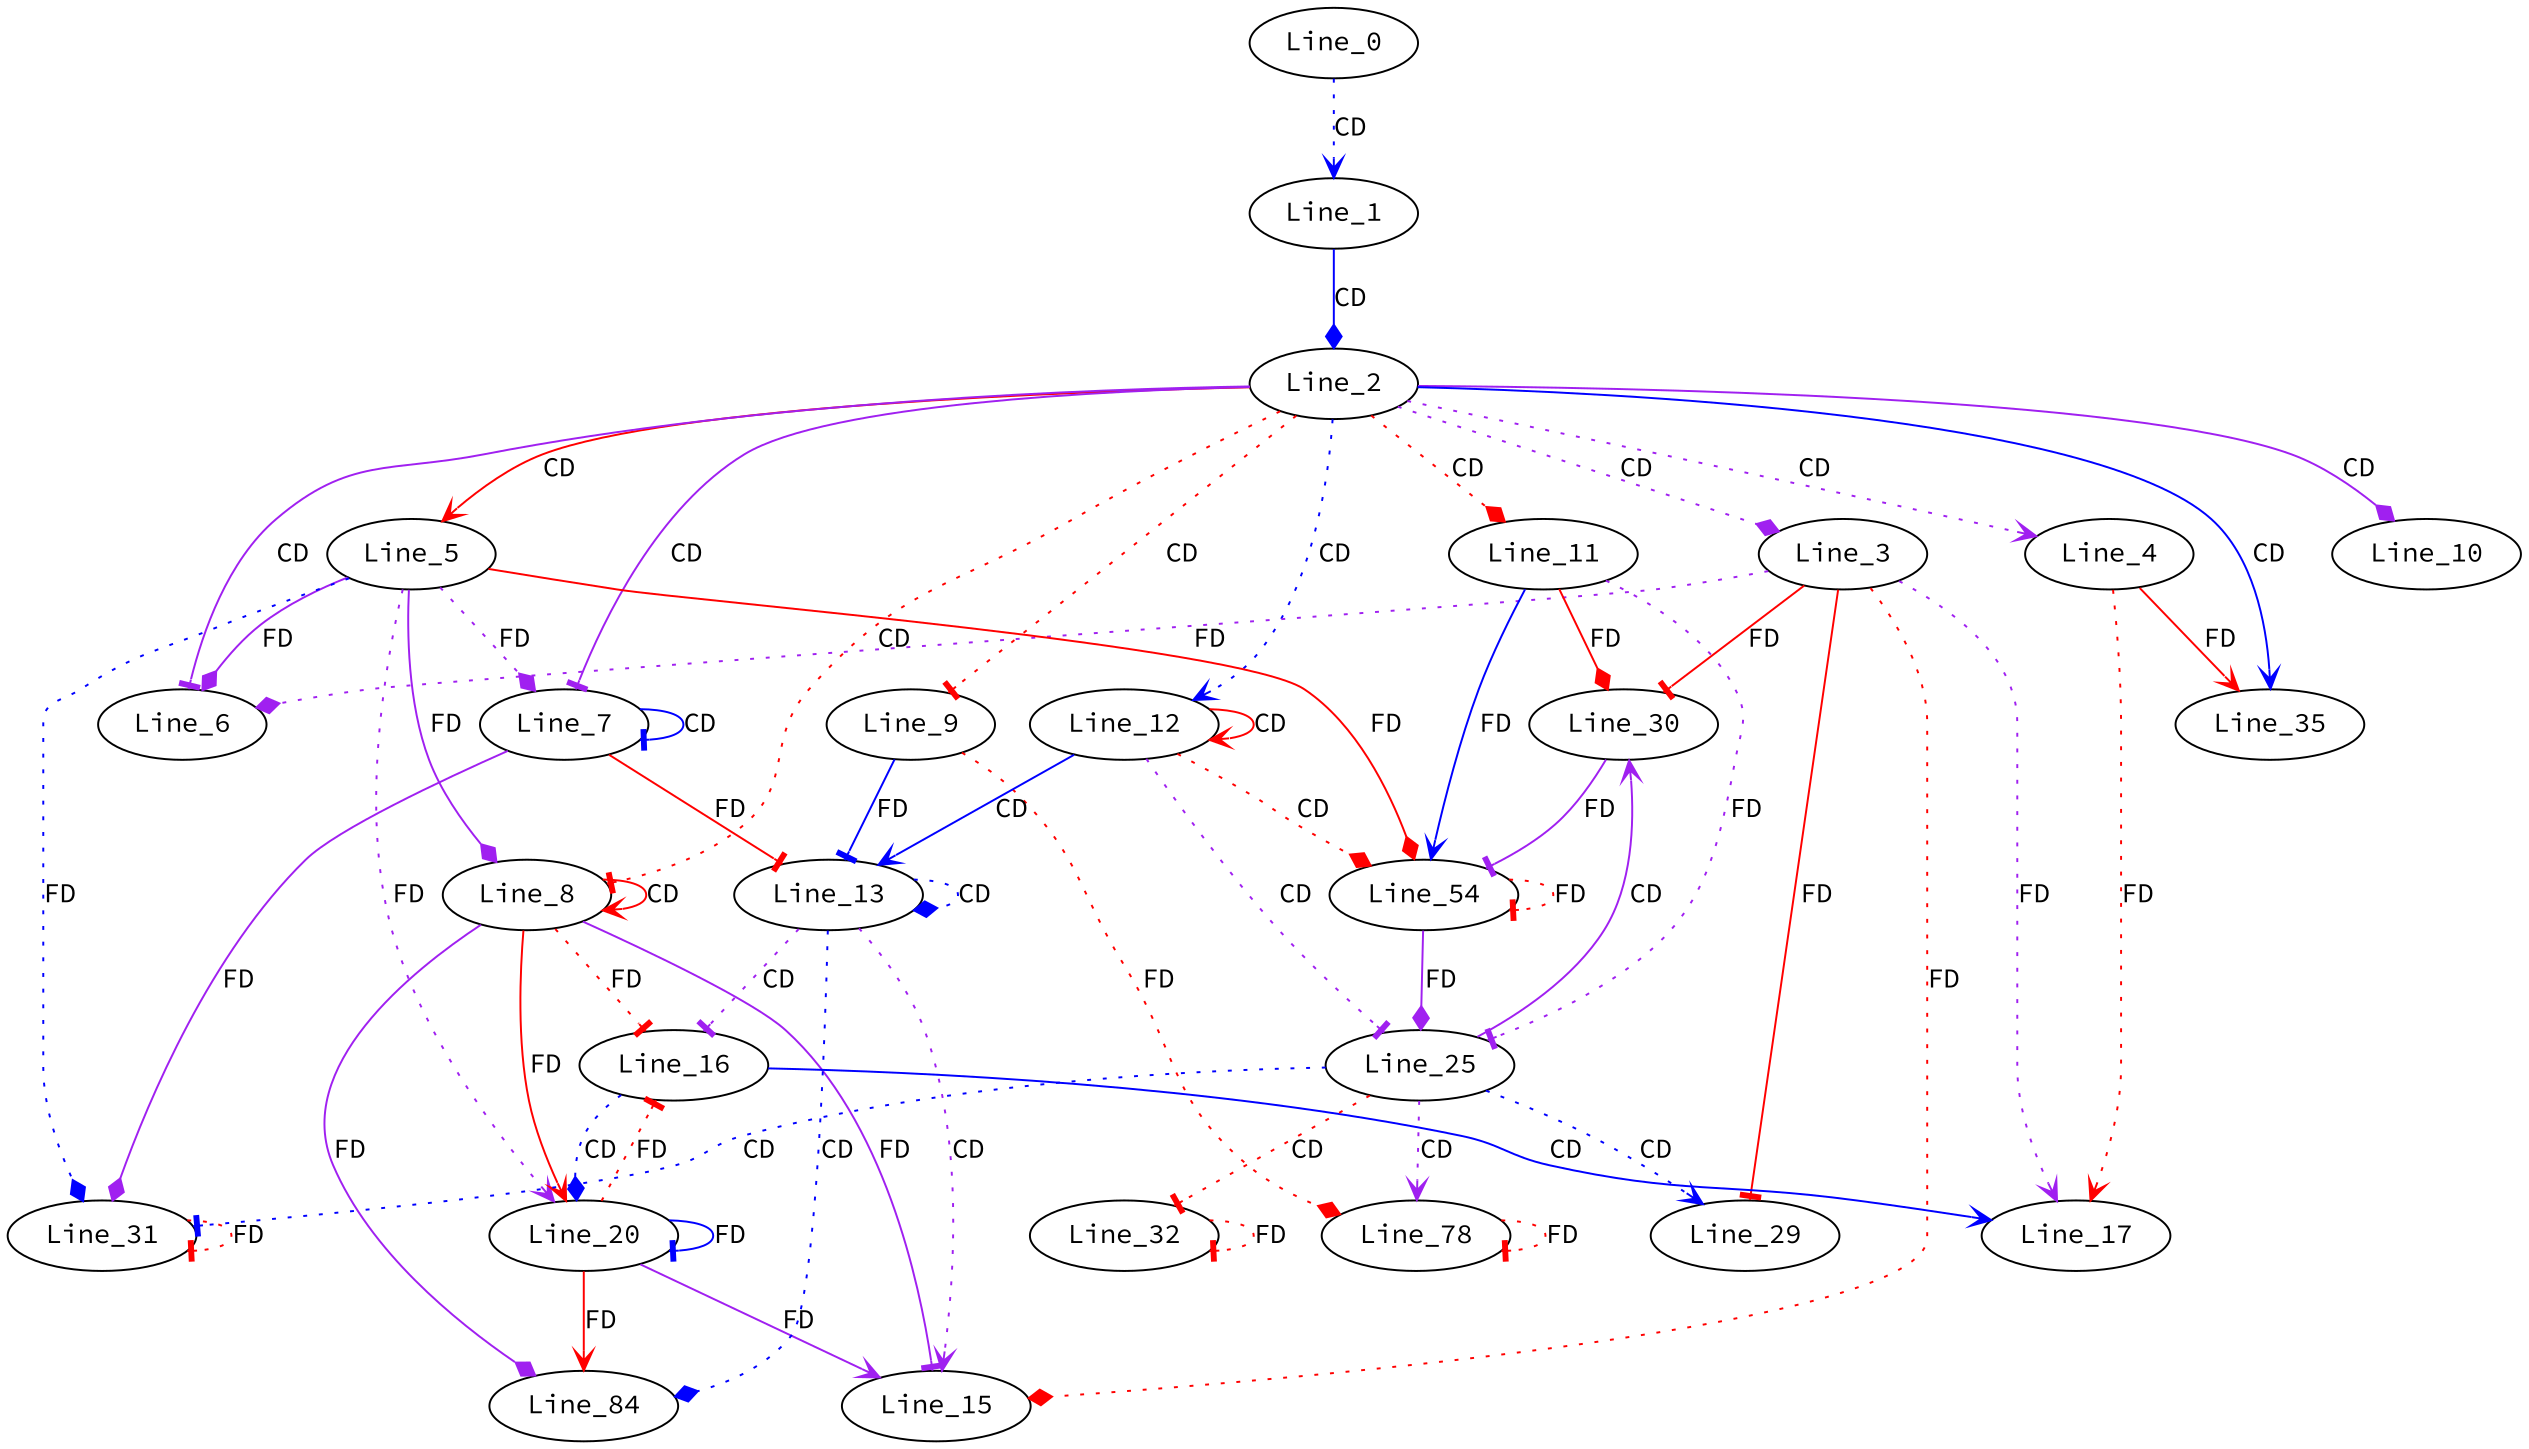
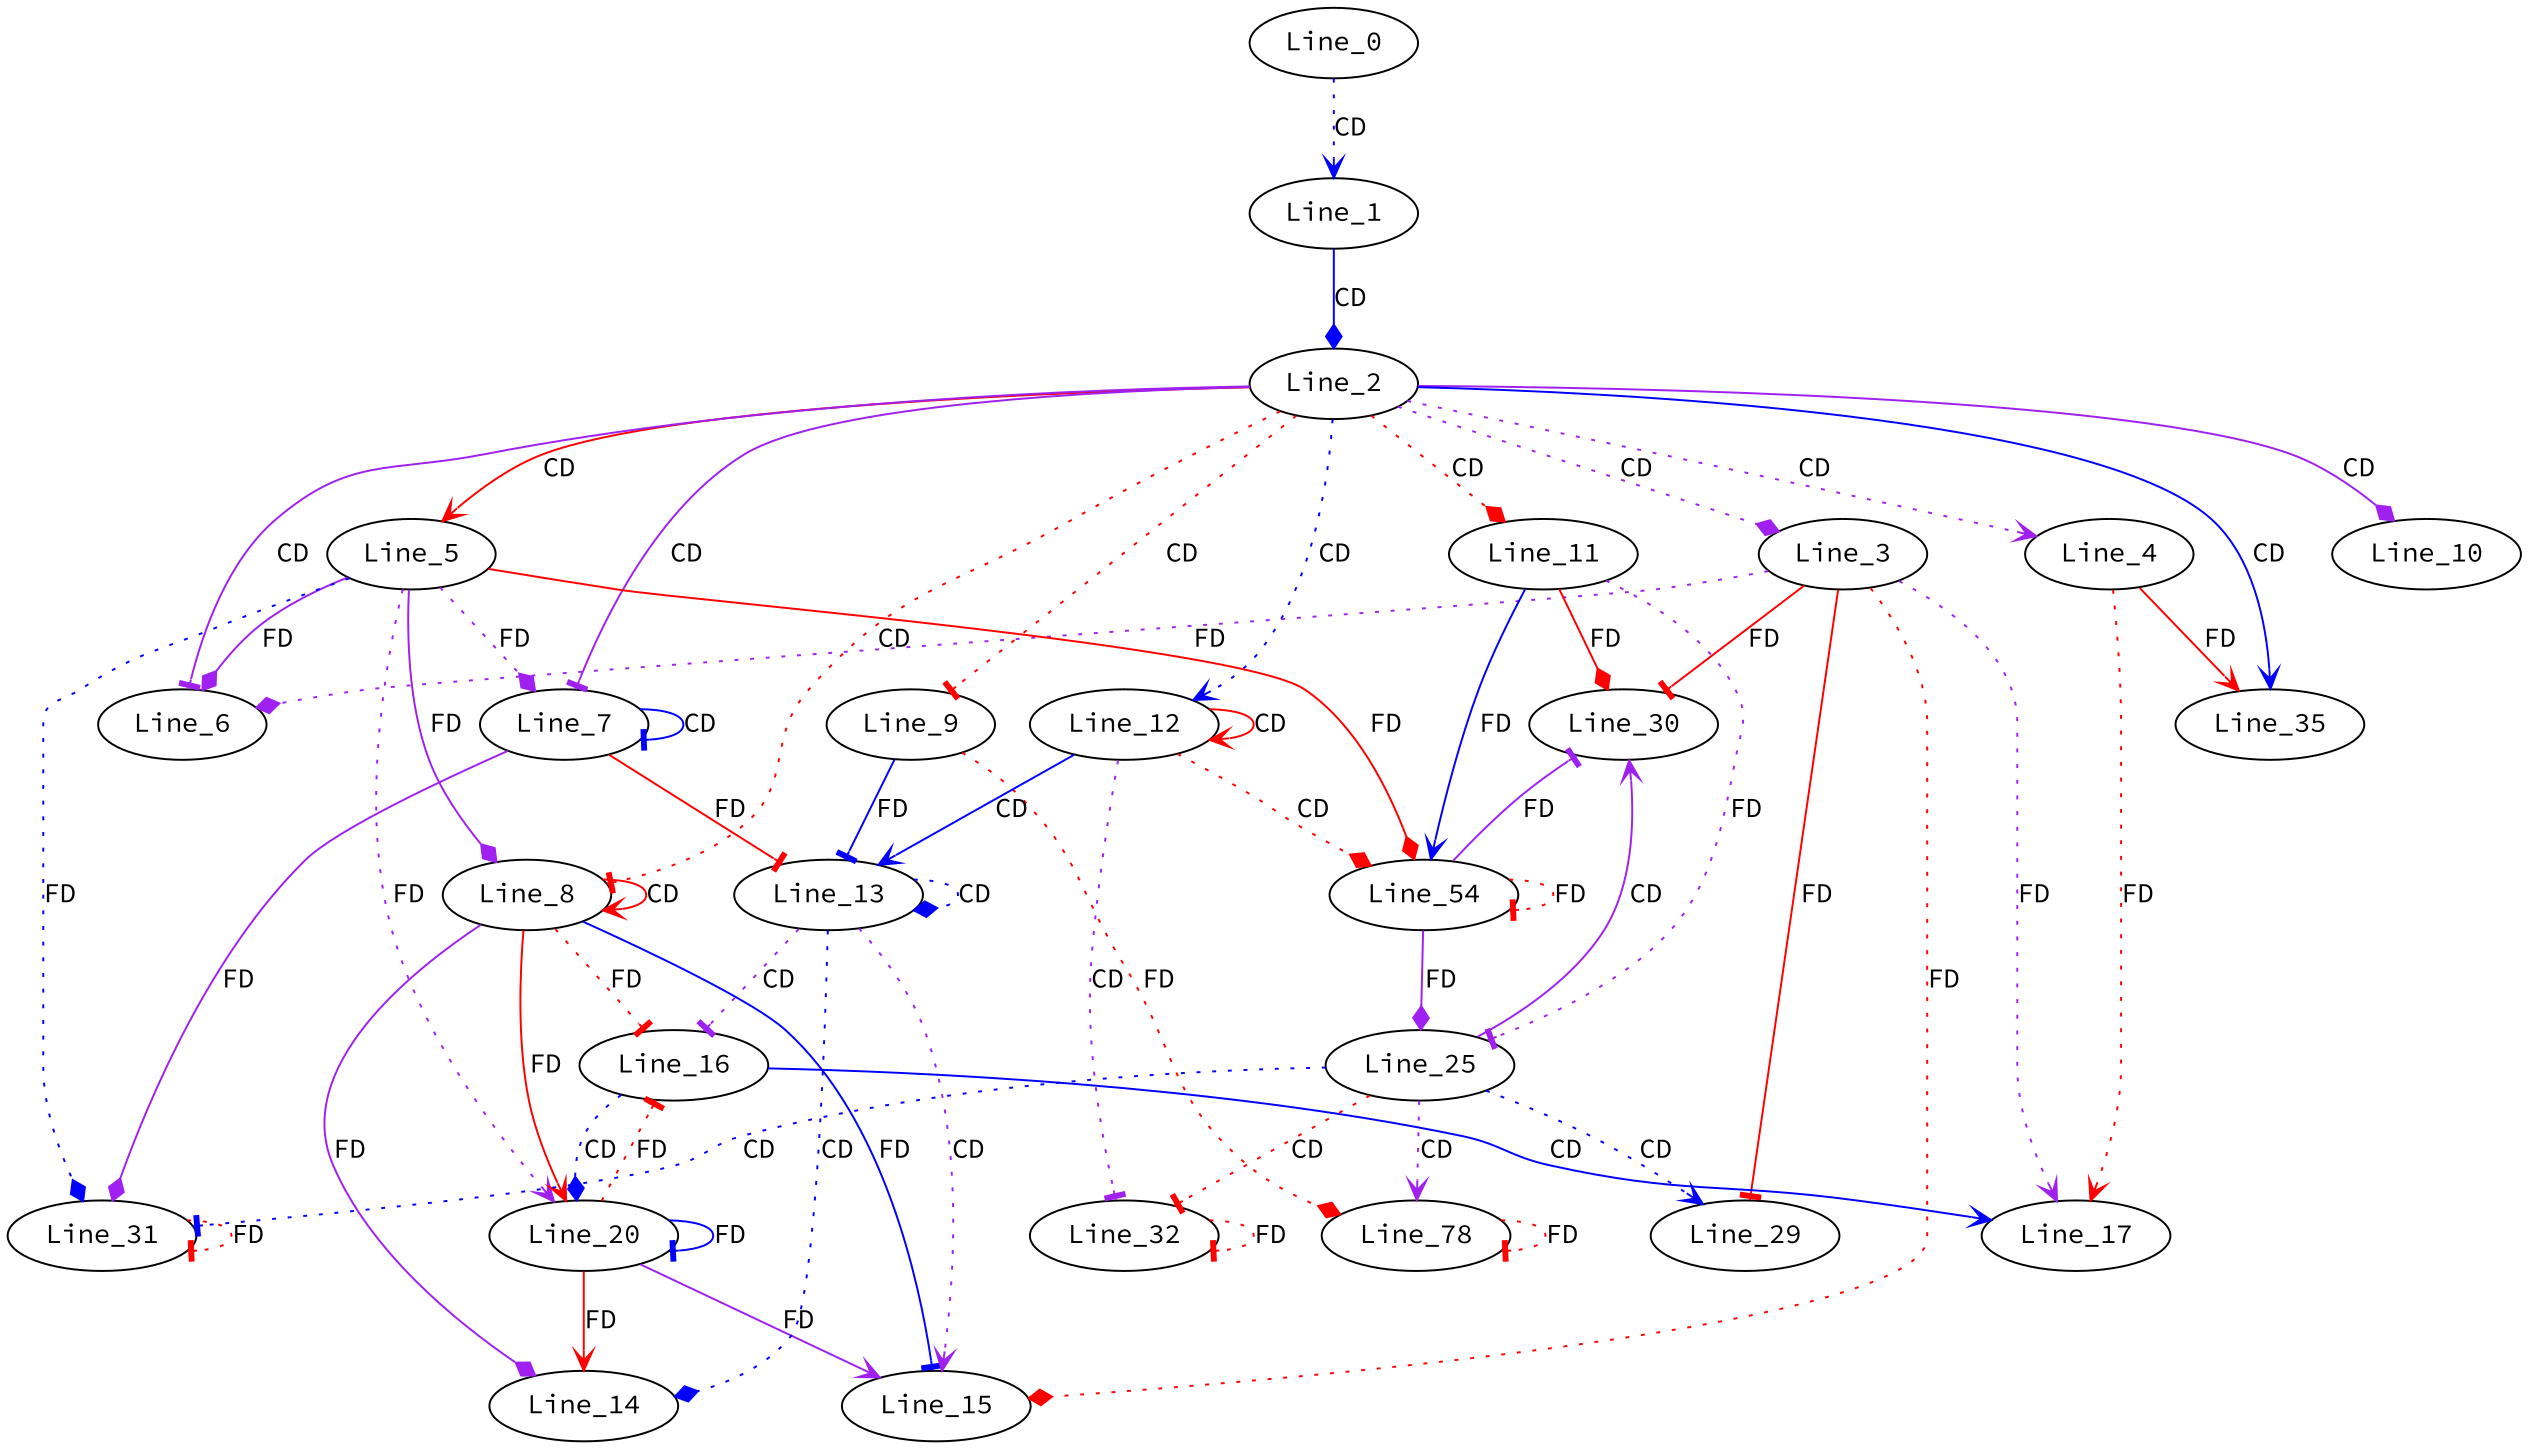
(1559, 821) -> (1508, 807)
(1253, 900) -> (1091, 975)
(839, 1094) -> (839, 1094)
(584, 1406) -> (584, 1406)
